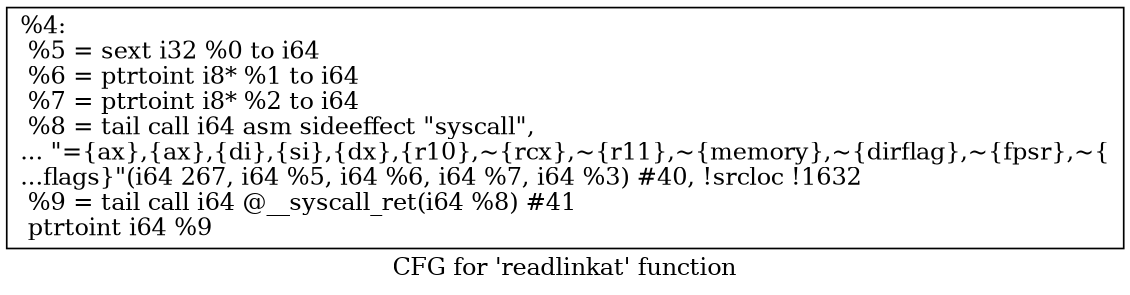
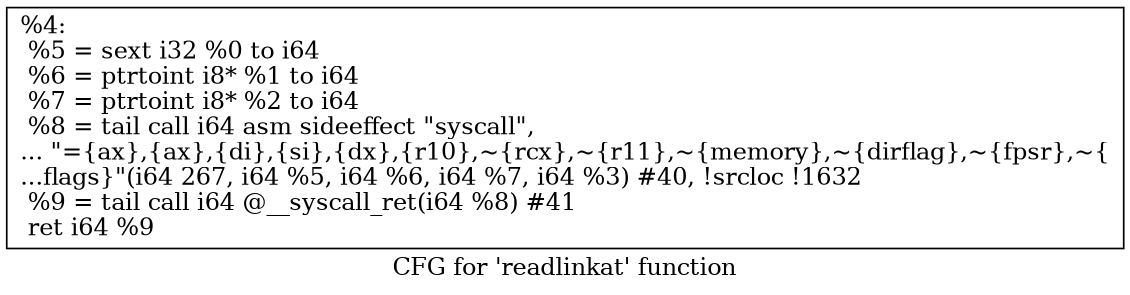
(117, 228) -> (88, 228)
